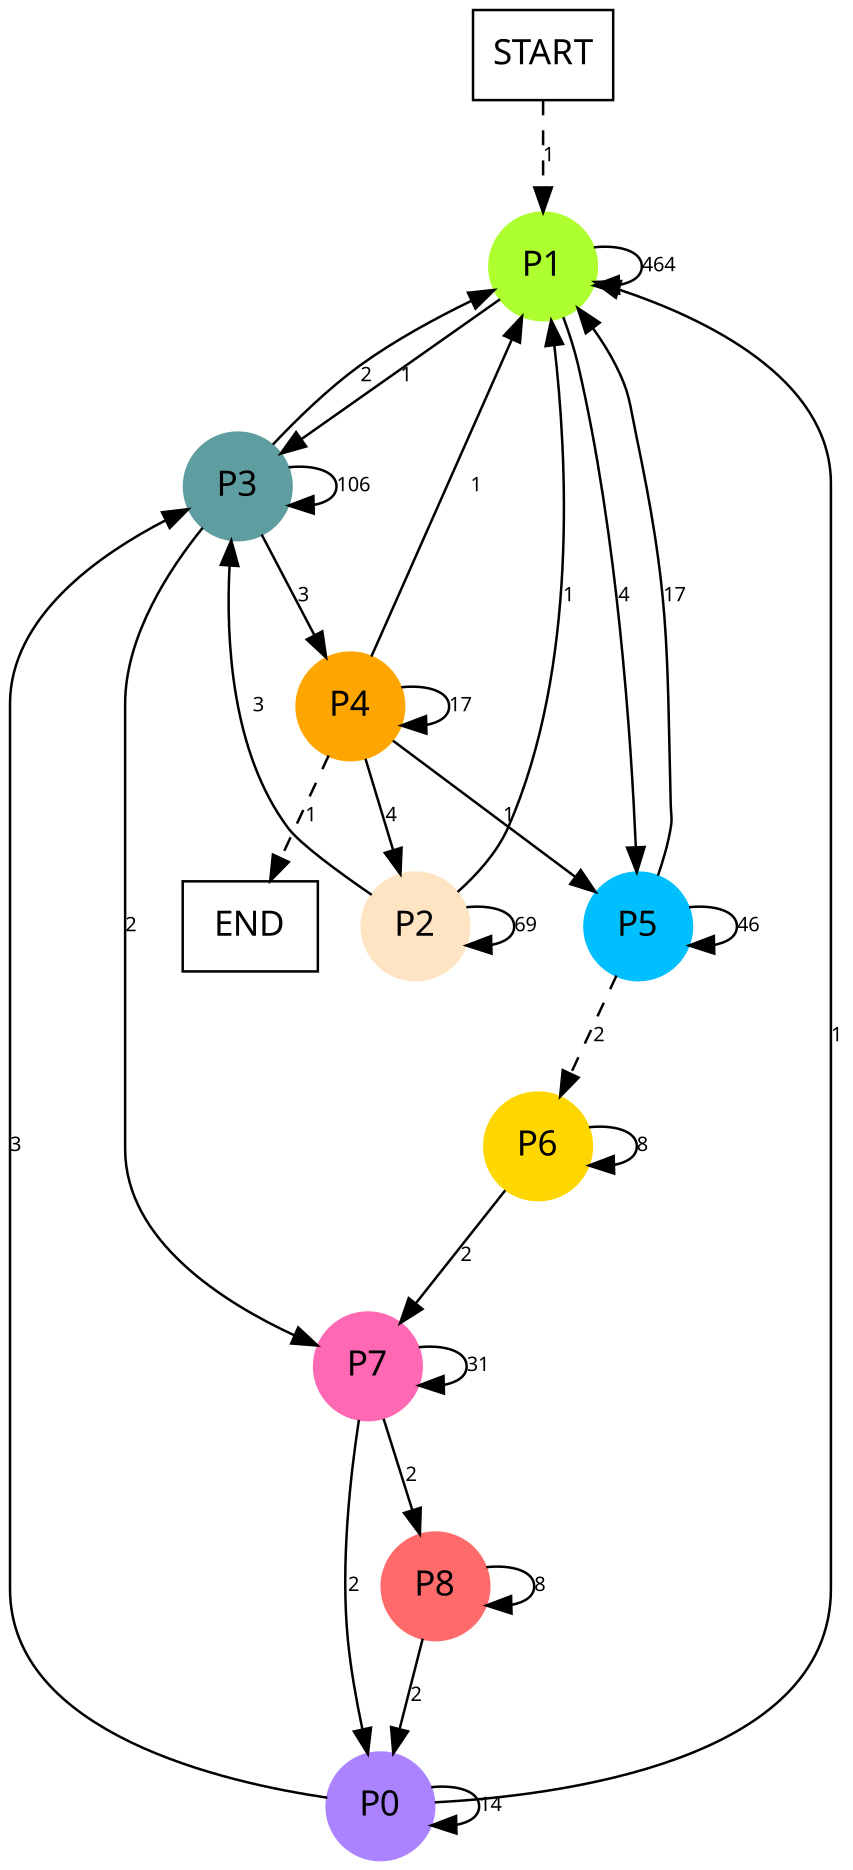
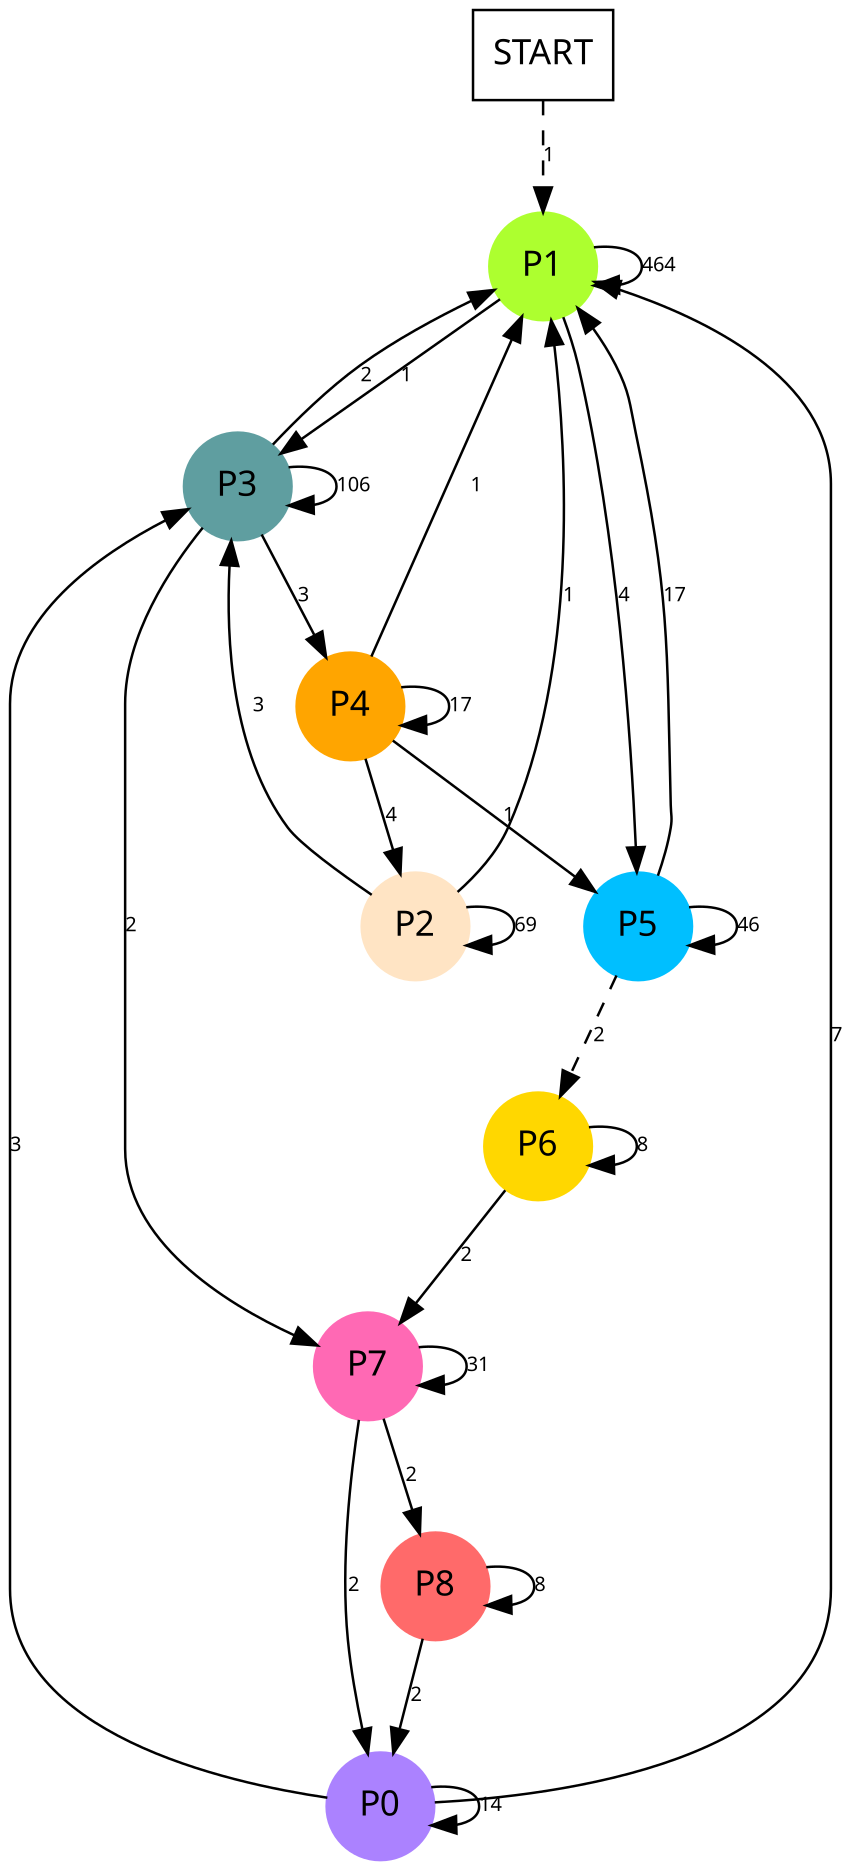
(250, 926) -> none
(837, 1036) -> (837, 1036)
